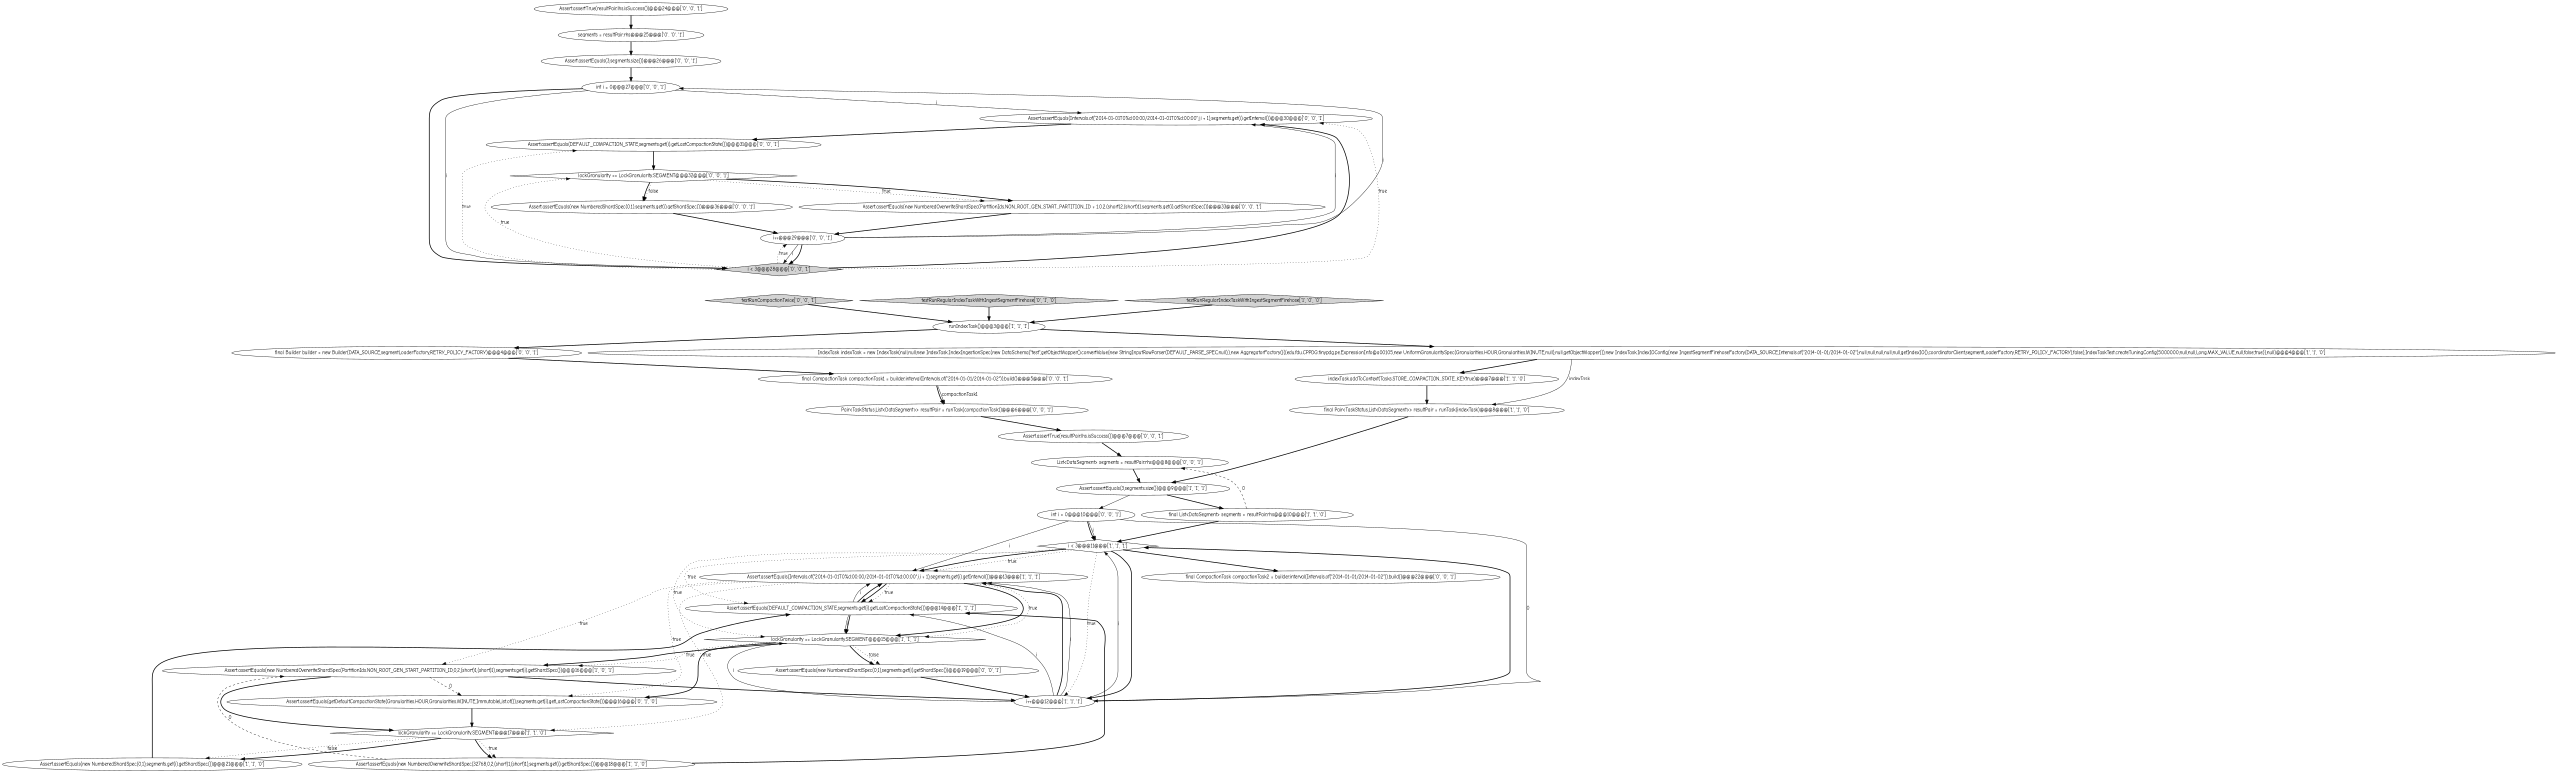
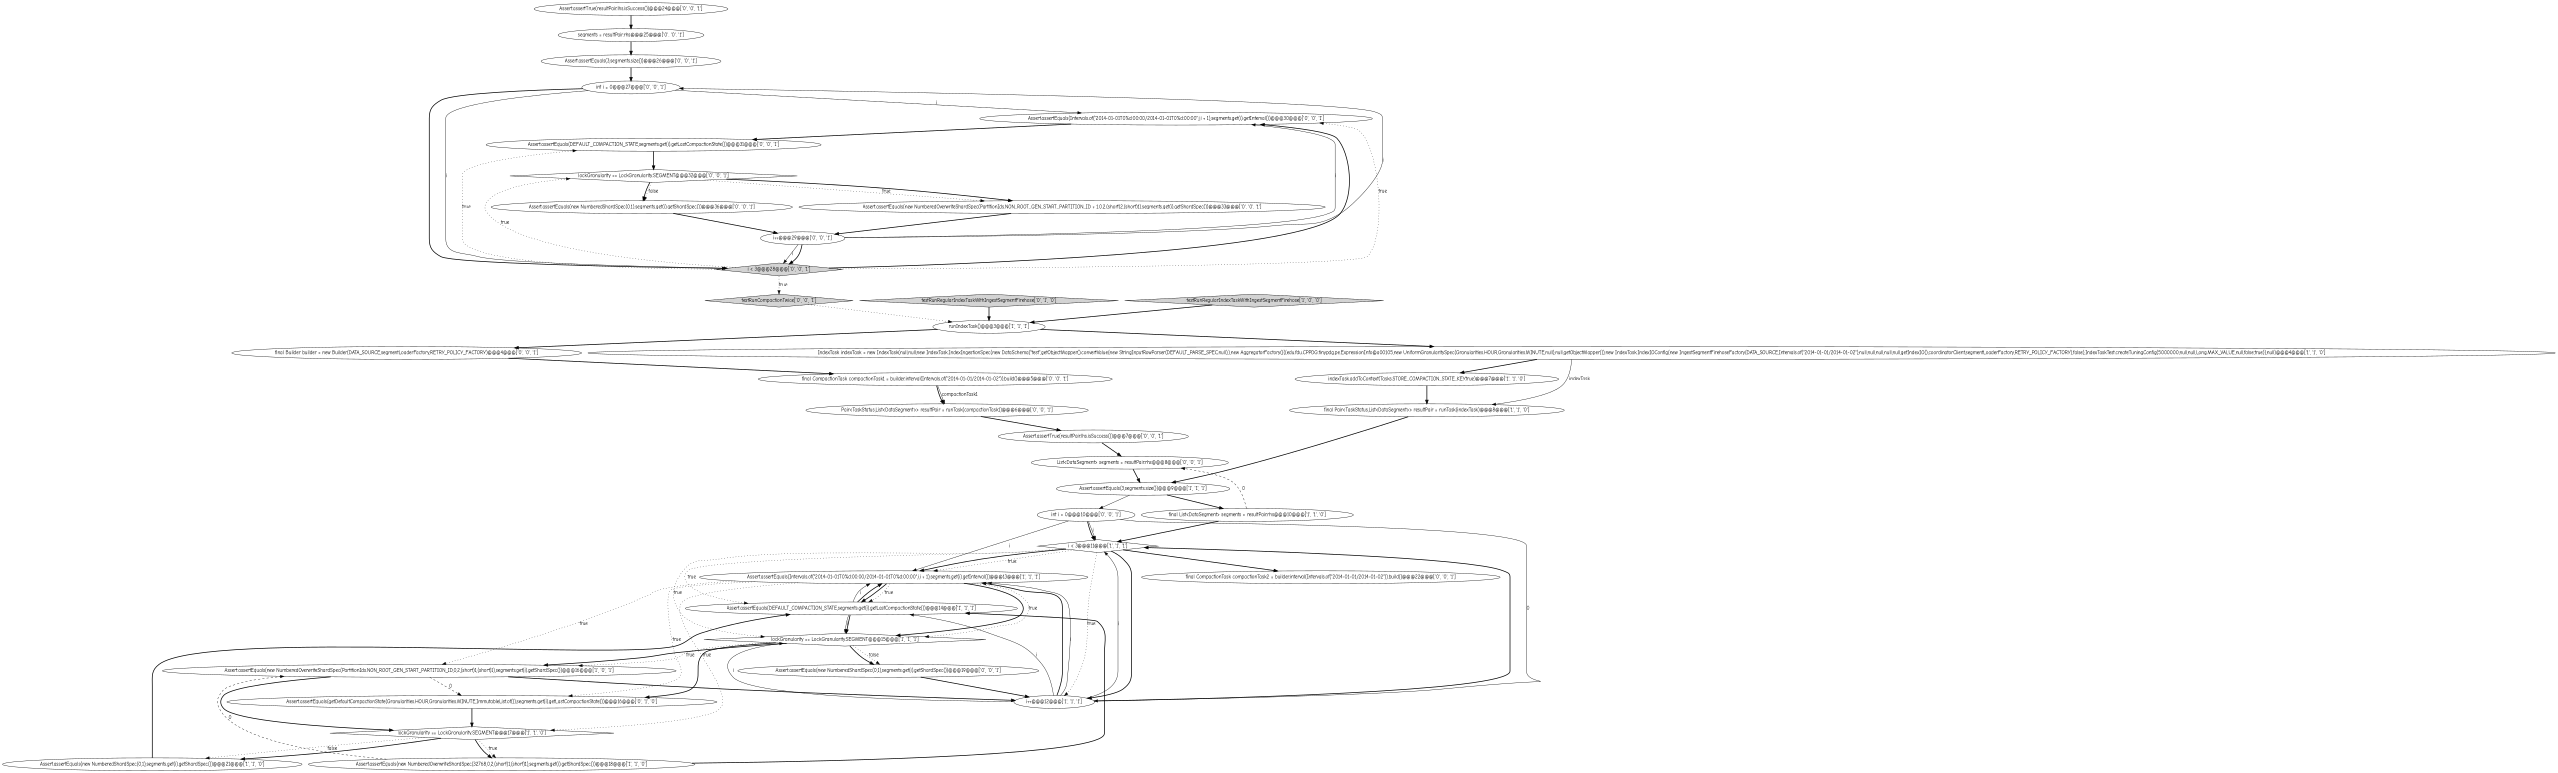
(778, 254) -> (779, 283)
(878, 313) -> (878, 313)
